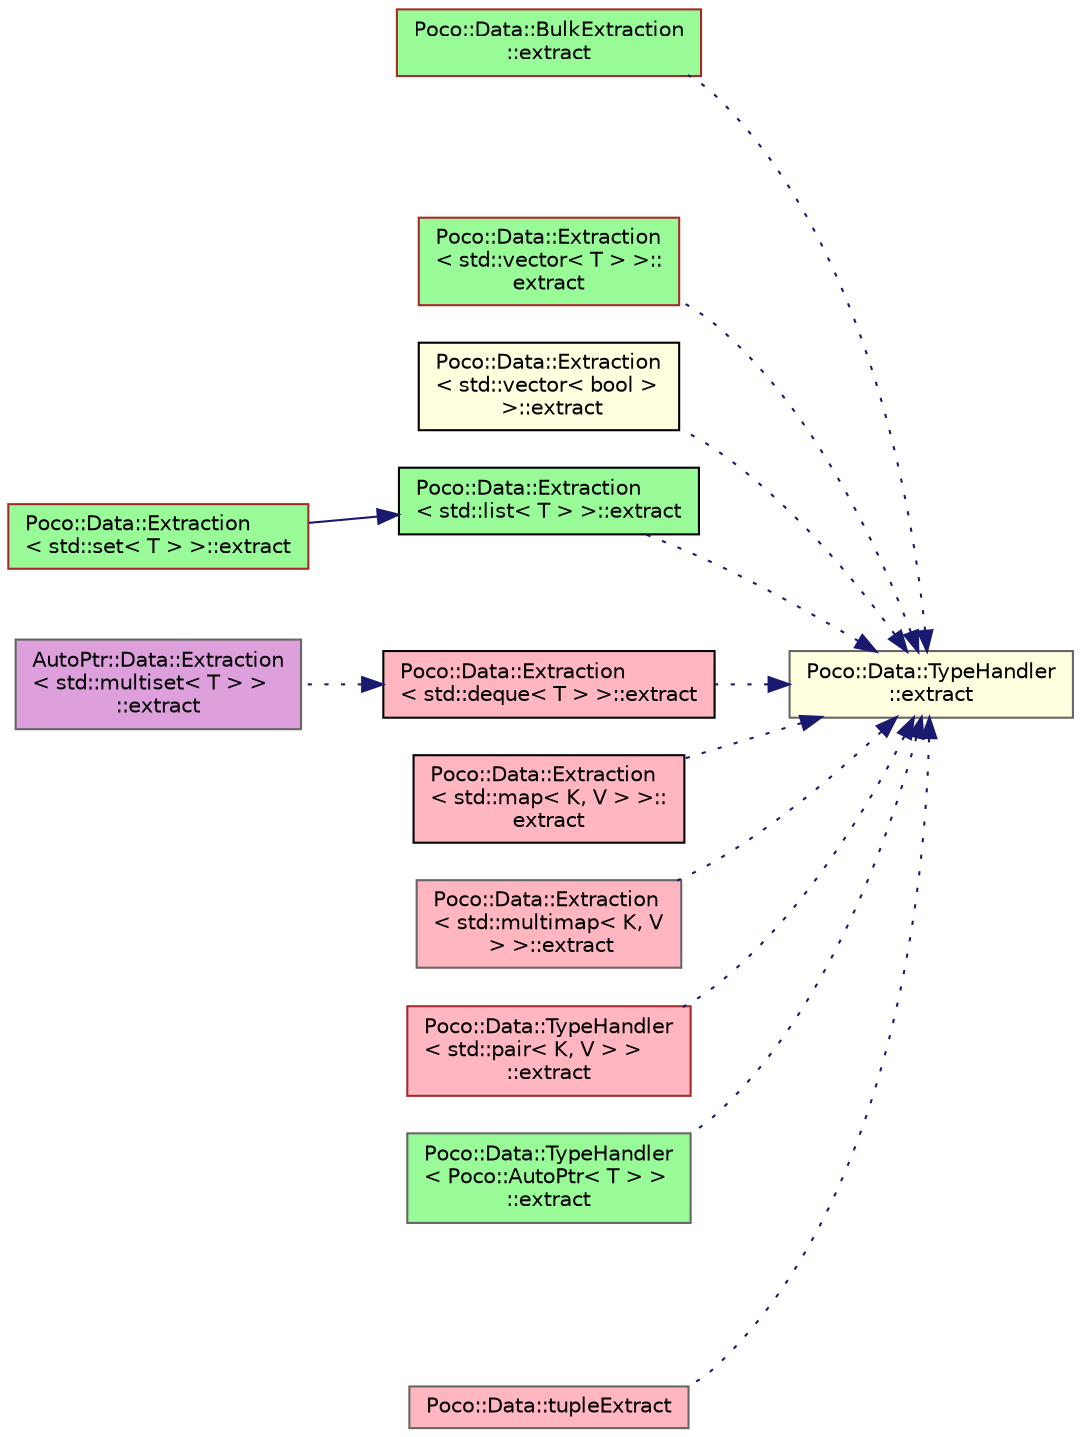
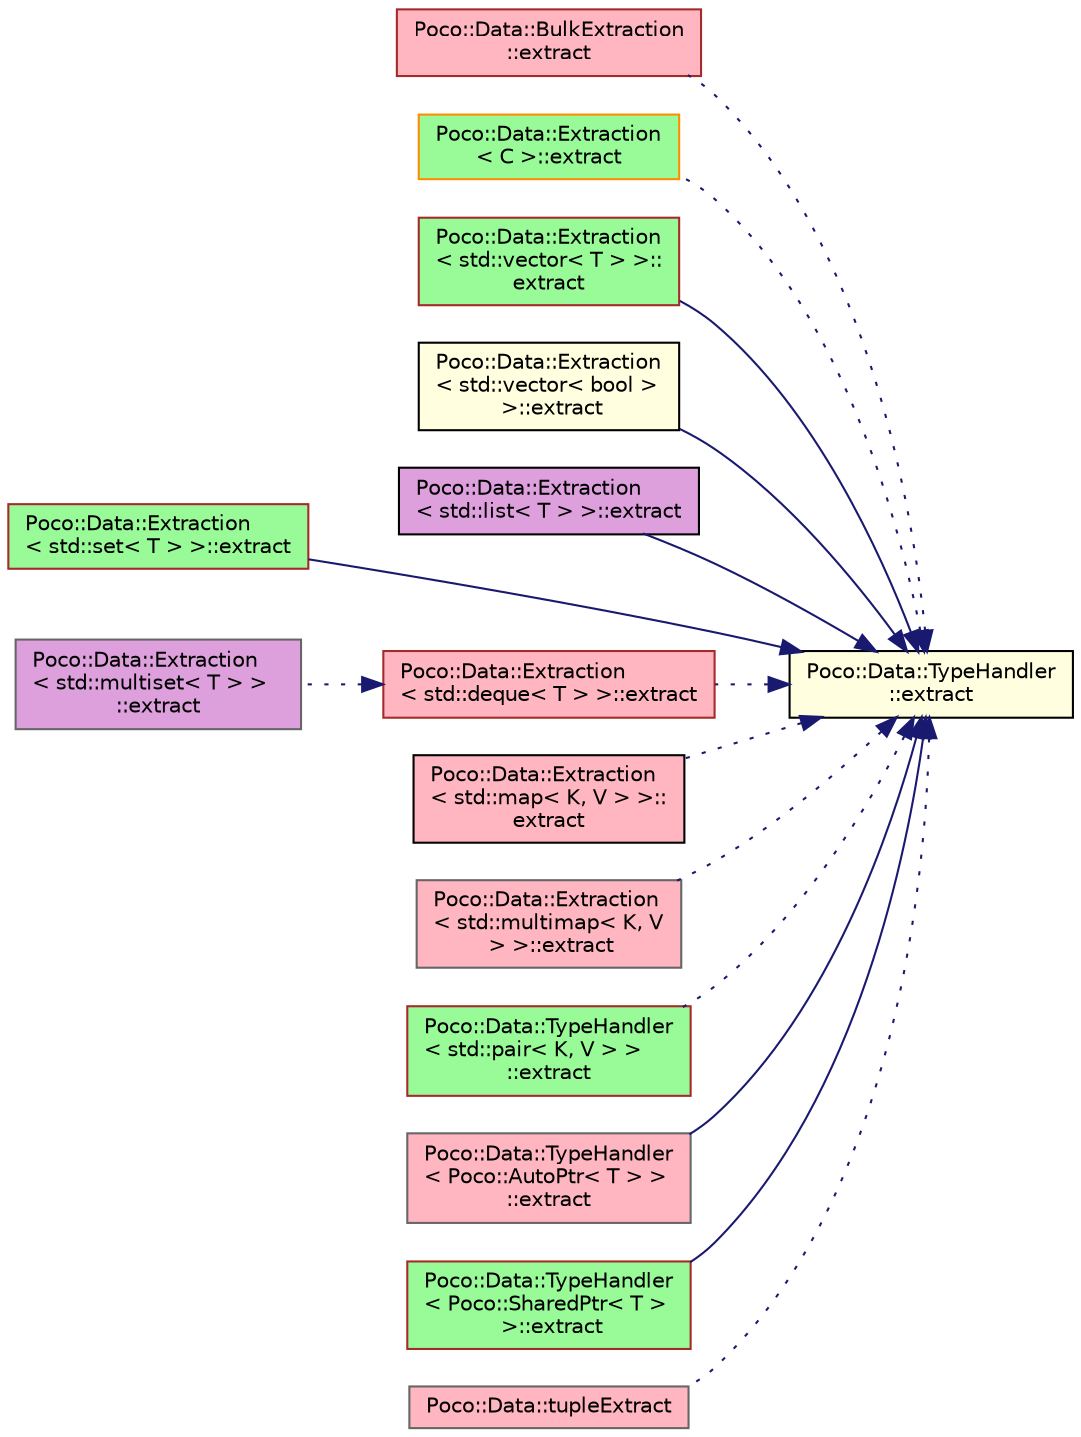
(549, 43) -> (549, 43)
none -> (549, 147)
(820, 449) -> (820, 449)
(549, 501) -> (549, 501)
(343, 520) -> (546, 600)
(798, 520) -> (798, 520)
(753, 583) -> (753, 583)
(158, 684) -> (158, 684)
(549, 684) -> (549, 684)
(931, 684) -> (931, 684)
(833, 954) -> (833, 954)
(549, 1051) -> (549, 1051)
(549, 1178) -> (549, 1178)
none -> (549, 1305)
